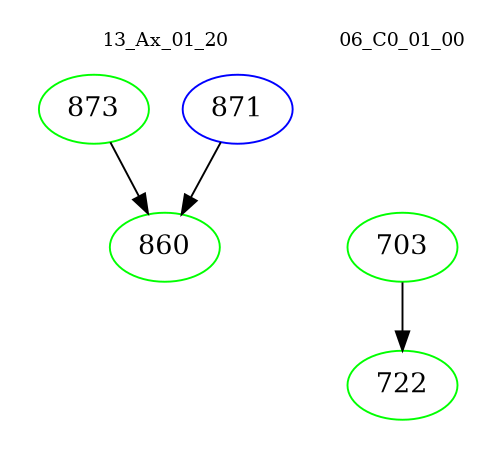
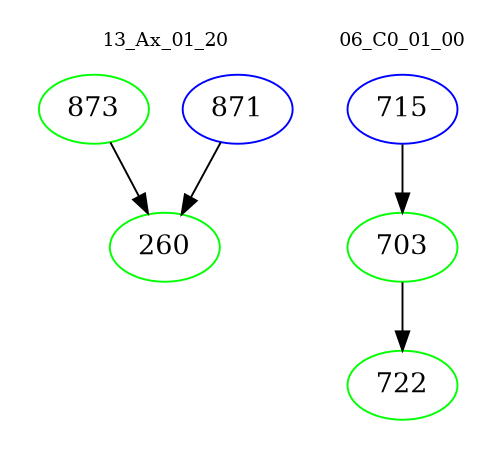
none -> (402, 109)
(165, 247) -> (165, 247)
